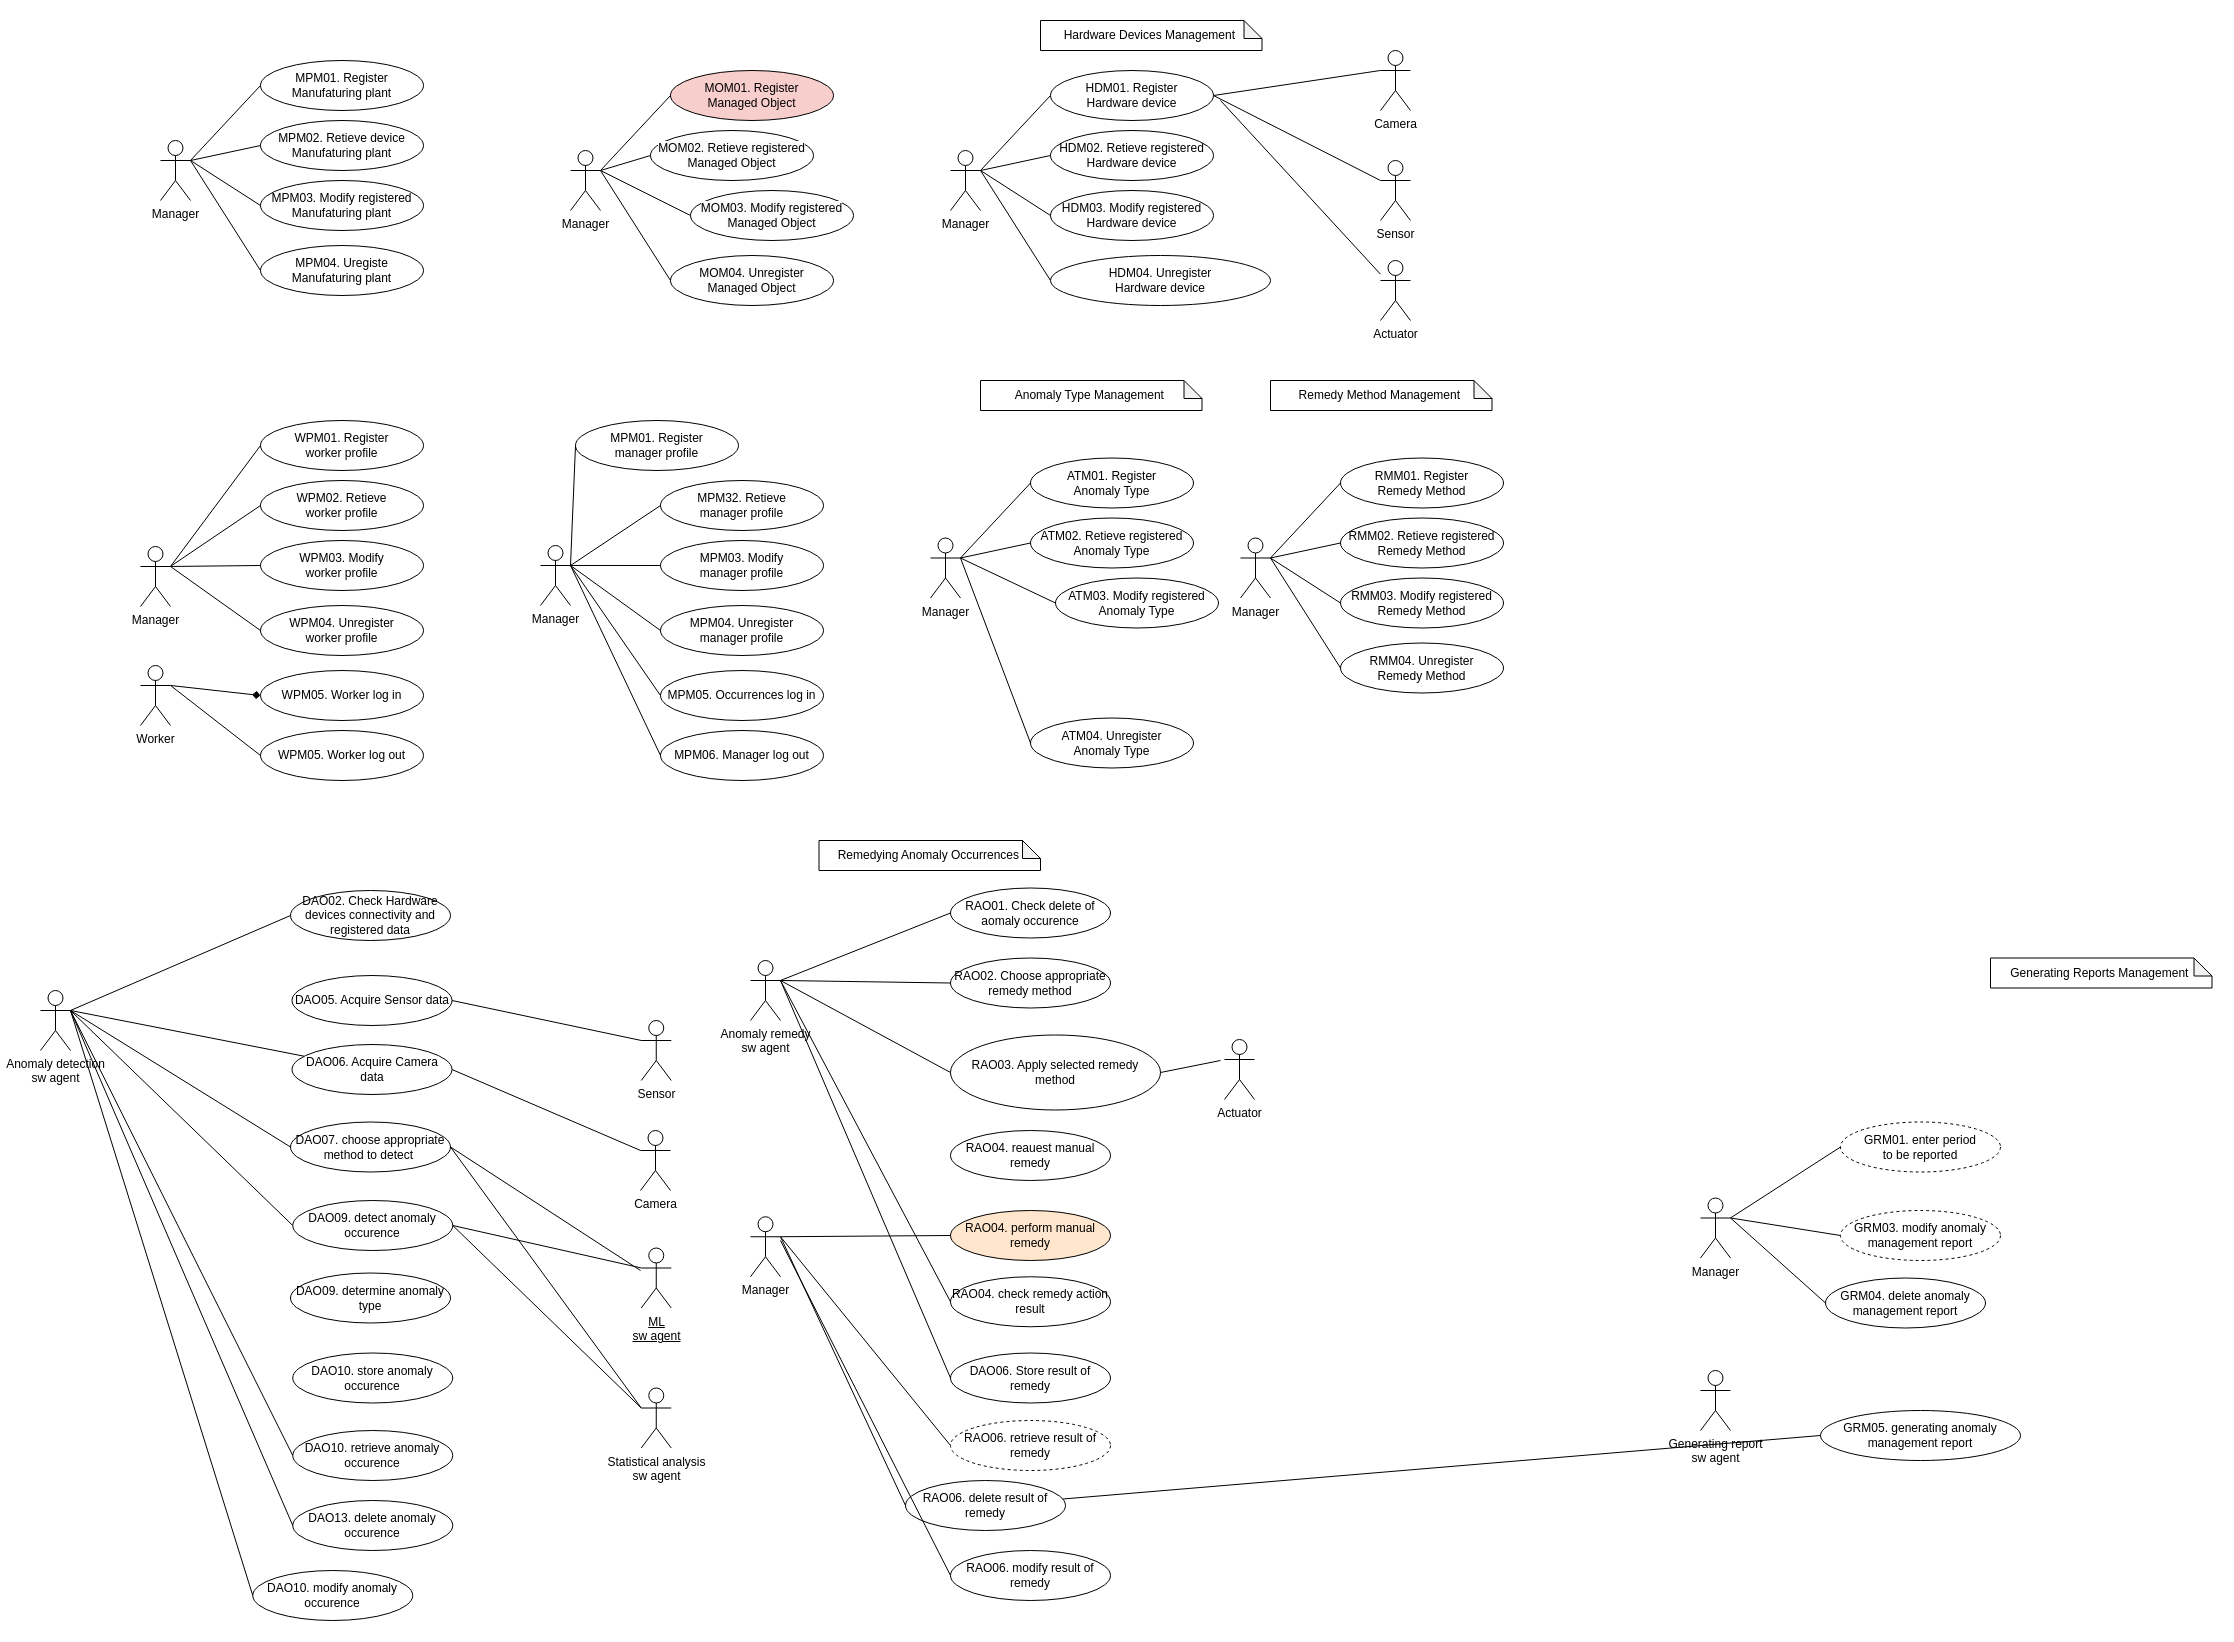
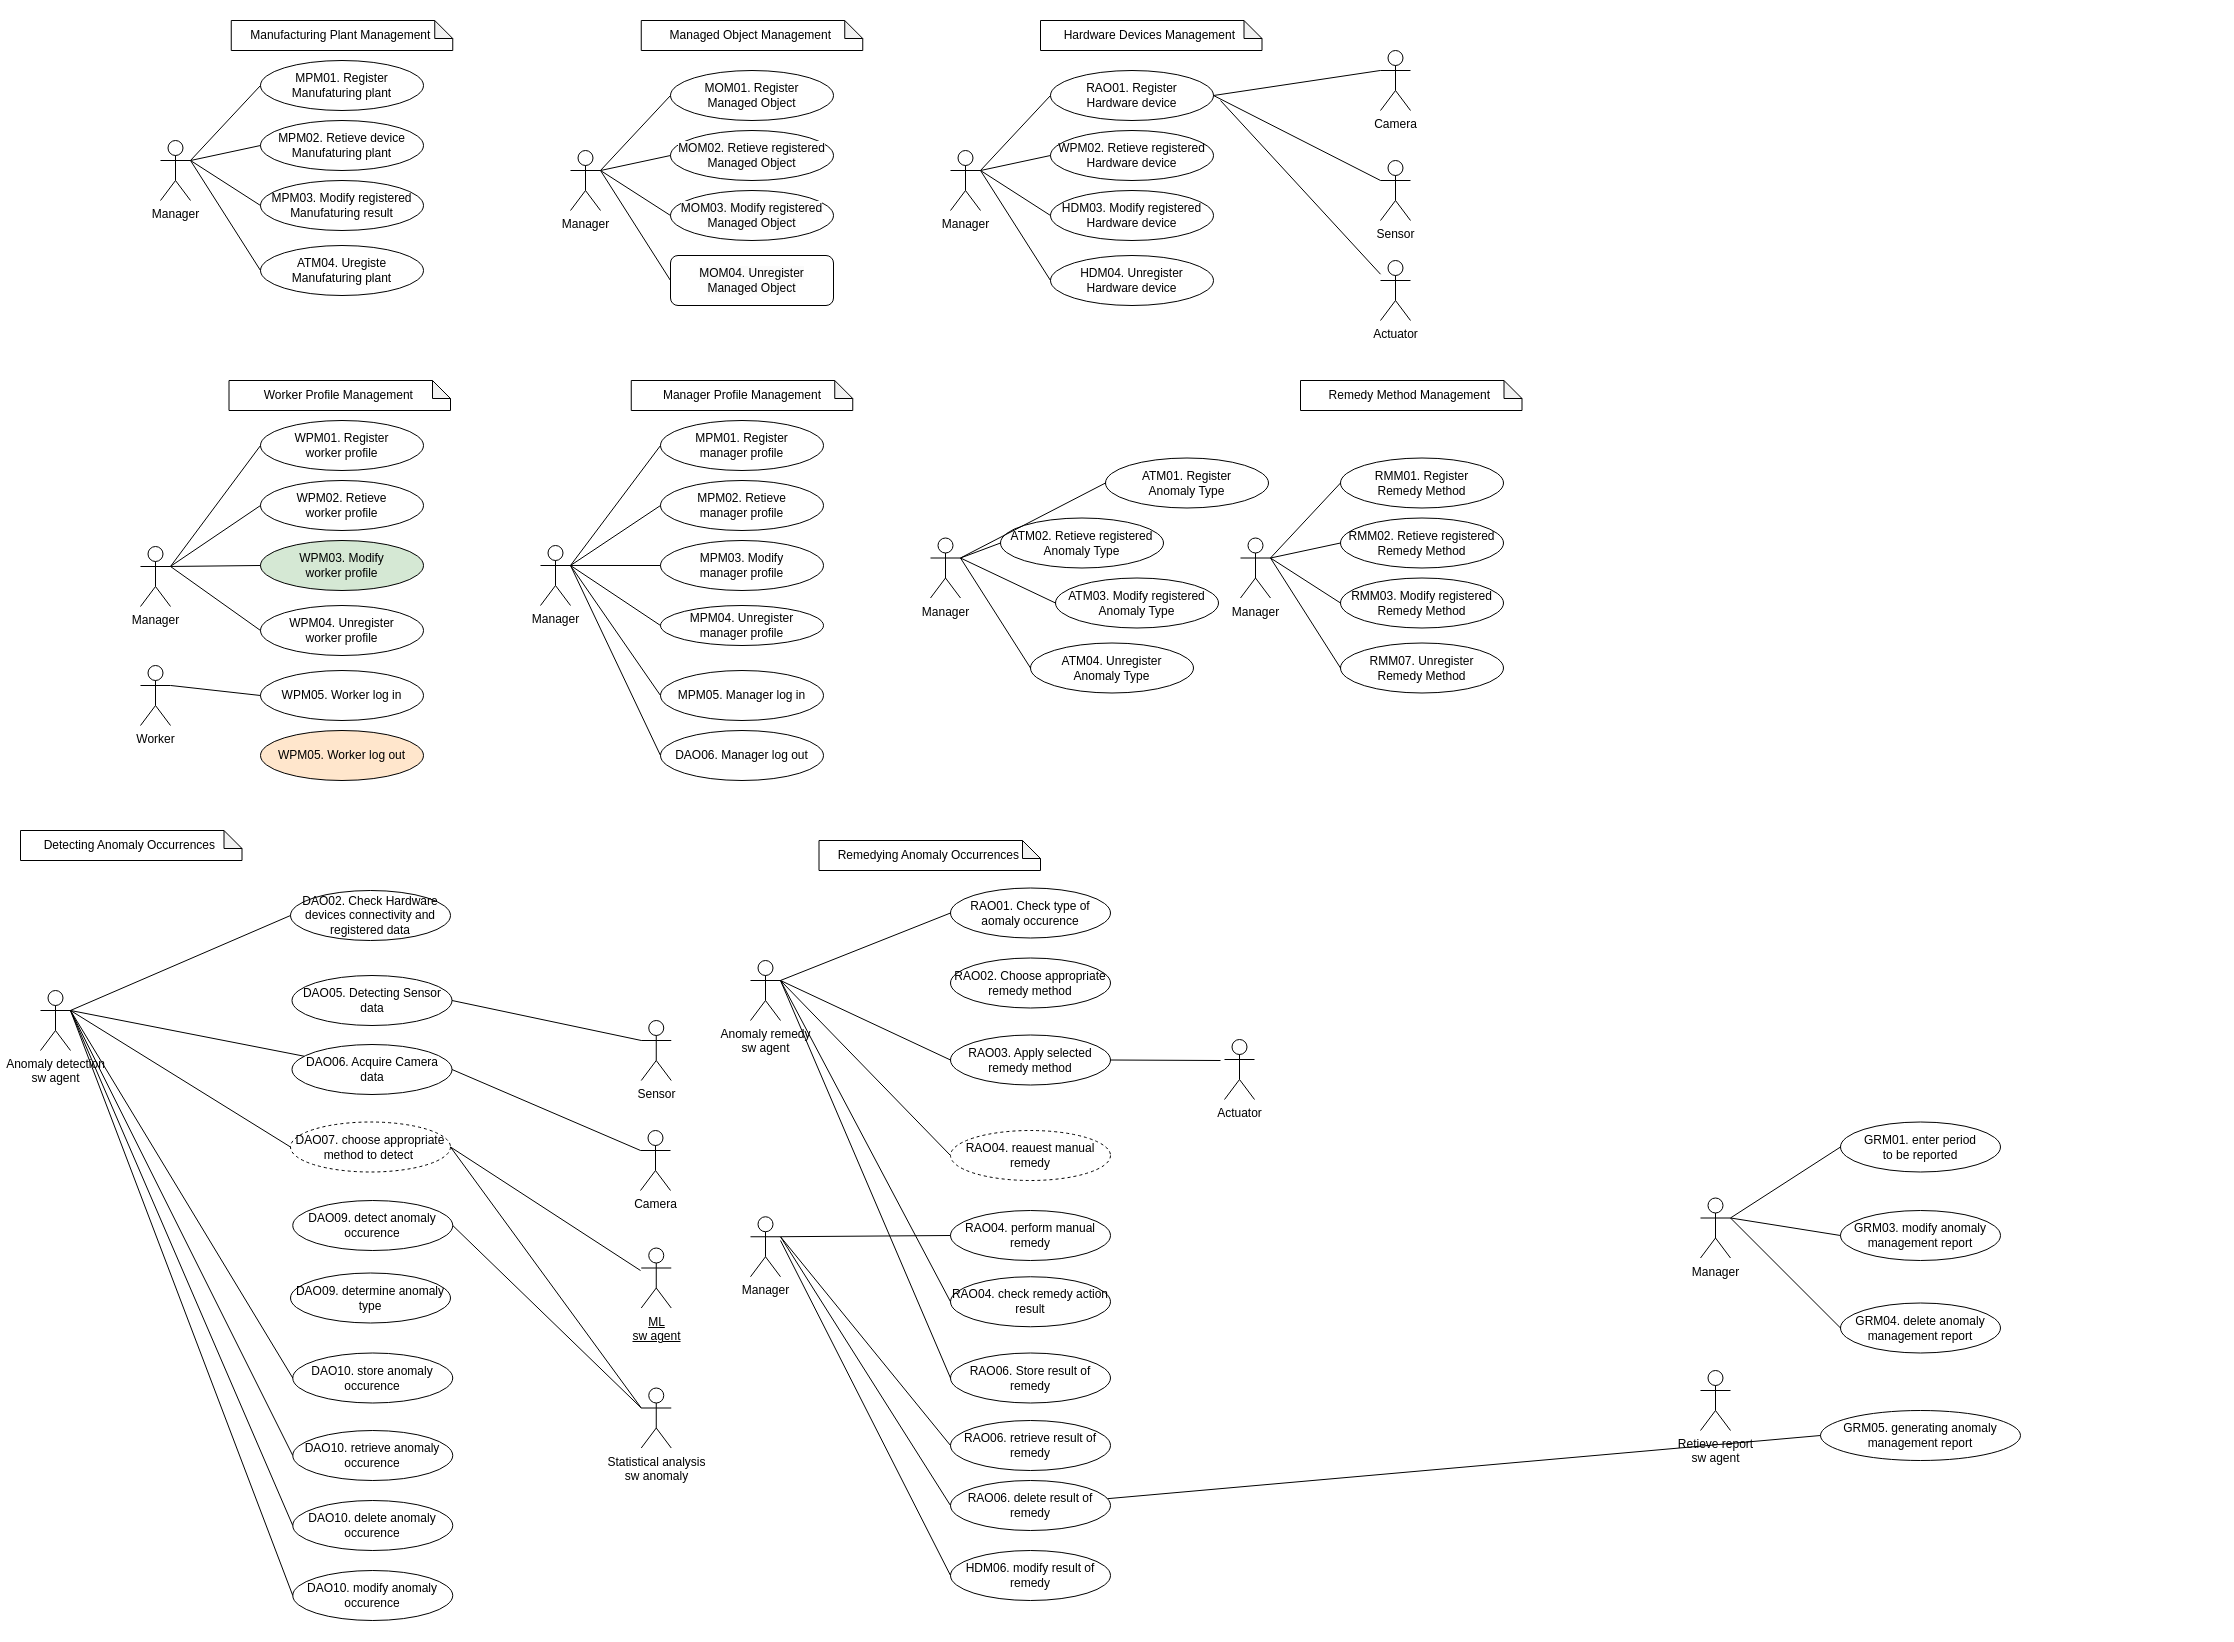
none -> (342, 36)
none -> (752, 36)
(752, 96) -> (752, 96)
(1132, 96) -> (1132, 96)
(732, 156) -> (752, 156)
(1132, 156) -> (1132, 156)
(342, 206) -> (342, 206)
(772, 216) -> (752, 216)
(342, 271) -> (342, 271)
(752, 281) -> (752, 281)
(1161, 281) -> (1132, 281)
none -> (340, 396)
none -> (742, 396)
(1091, 396) -> none
(1381, 396) -> (1411, 396)
(657, 446) -> (742, 446)
(1112, 483) -> (1187, 483)
(742, 506) -> (742, 506)
(1112, 543) -> (1082, 543)
(342, 566) -> (342, 566)
(742, 631) -> (742, 626)
(1422, 669) -> (1422, 669)
(252, 695) -> (256, 695)
(742, 696) -> (742, 696)
(216, 721) -> none
(1112, 743) -> (1112, 668)
(342, 756) -> (342, 756)
(742, 756) -> (742, 756)
none -> (131, 846)
(1031, 914) -> (1031, 914)
(2101, 973) -> none
(868, 982) -> none
(373, 1001) -> (373, 1001)
none -> (867, 1070)
(1056, 1073) -> (1031, 1060)
(184, 1120) -> none
(371, 1147) -> (371, 1147)
(1921, 1147) -> (1921, 1147)
(1031, 1156) -> (1031, 1156)
none -> (184, 1198)
(1031, 1236) -> (1031, 1236)
(1921, 1236) -> (1921, 1236)
(543, 1246) -> none
(1906, 1303) -> (1921, 1328)
(1031, 1379) -> (1031, 1379)
(1031, 1446) -> (1031, 1446)
(1716, 1452) -> (1716, 1452)
(657, 1470) -> (657, 1470)
(986, 1506) -> (1031, 1506)
(373, 1526) -> (373, 1526)
(1031, 1576) -> (1031, 1576)
(333, 1596) -> (373, 1596)
